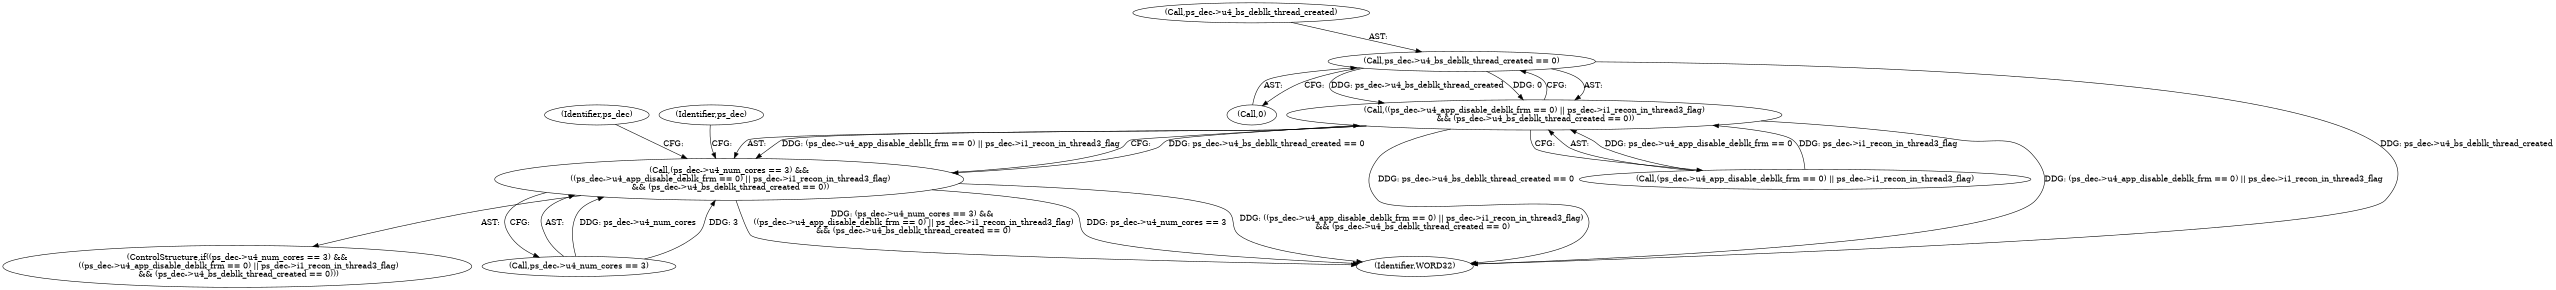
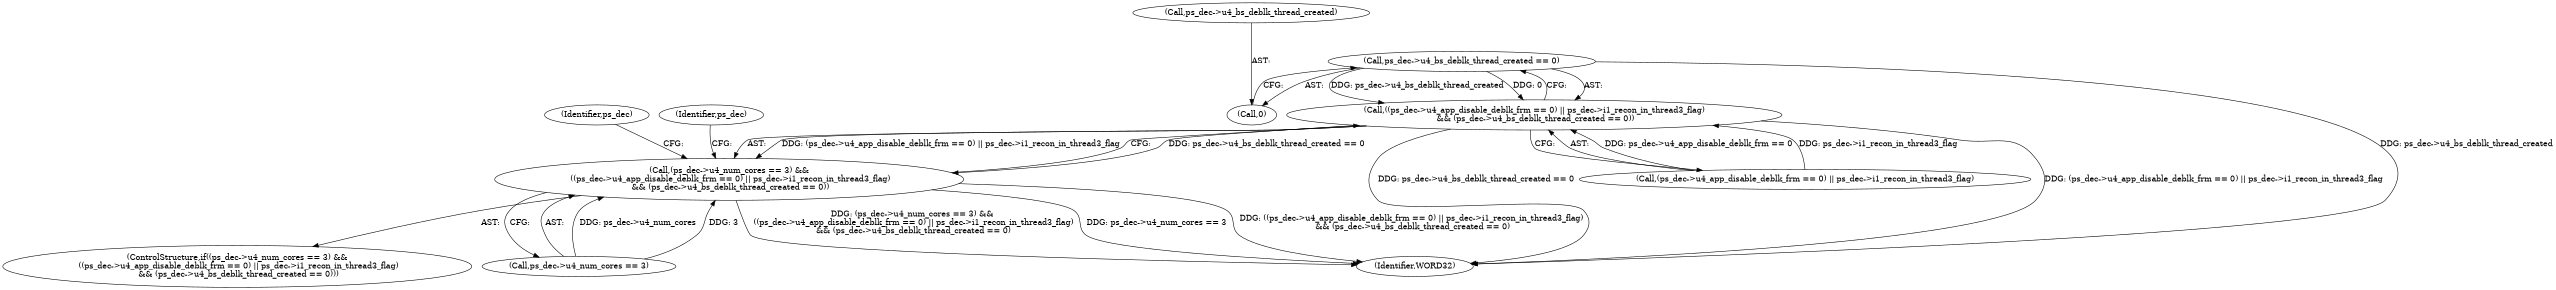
(1353, 36) -> (1252, 61)
(1275, 86) -> (1275, 86)
(1316, 86) -> (1316, 86)
